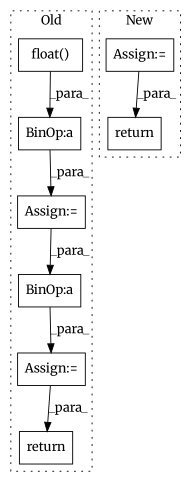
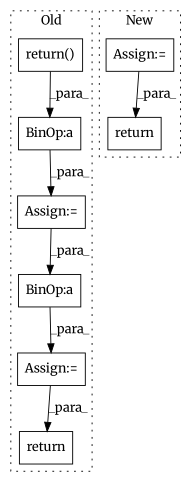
(51, 55) -> (51, 55)
